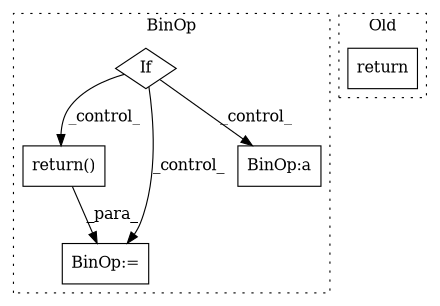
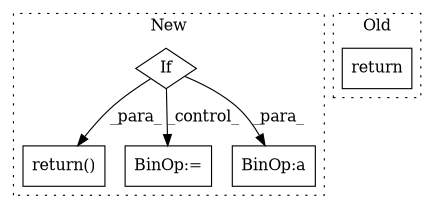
(172, 26) -> (169, 26)
(104, 117) -> (136, 117)
(256, 117) -> (278, 117)
(82, 210) -> none
